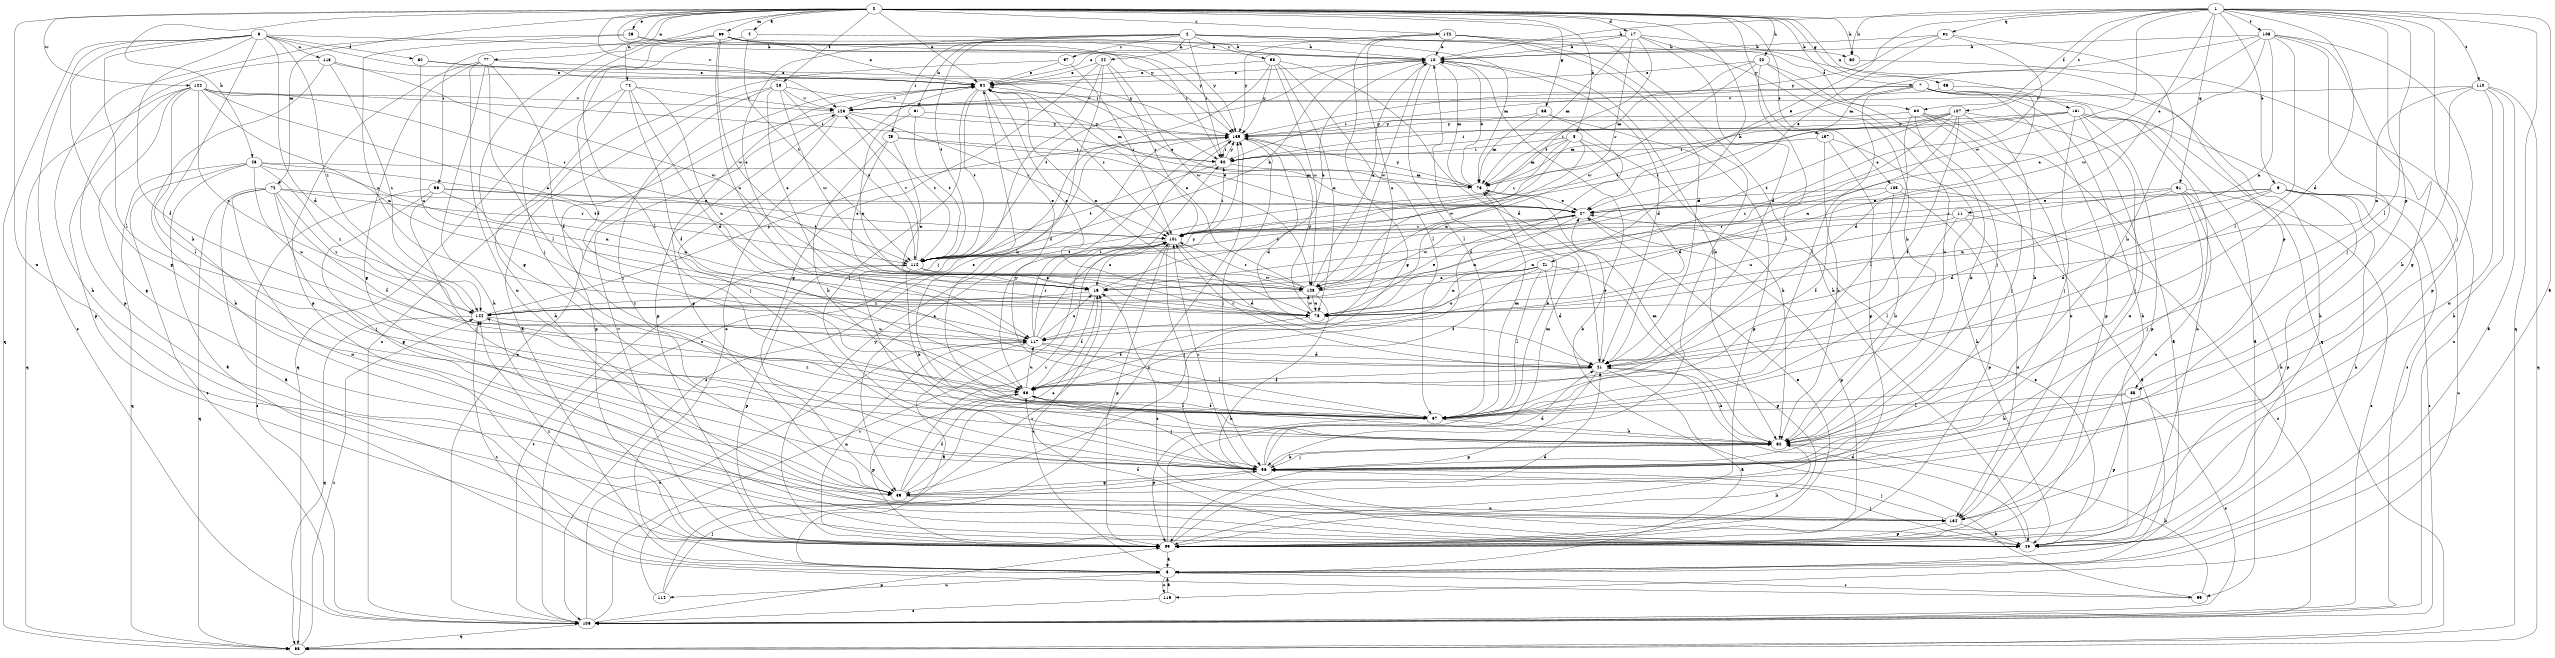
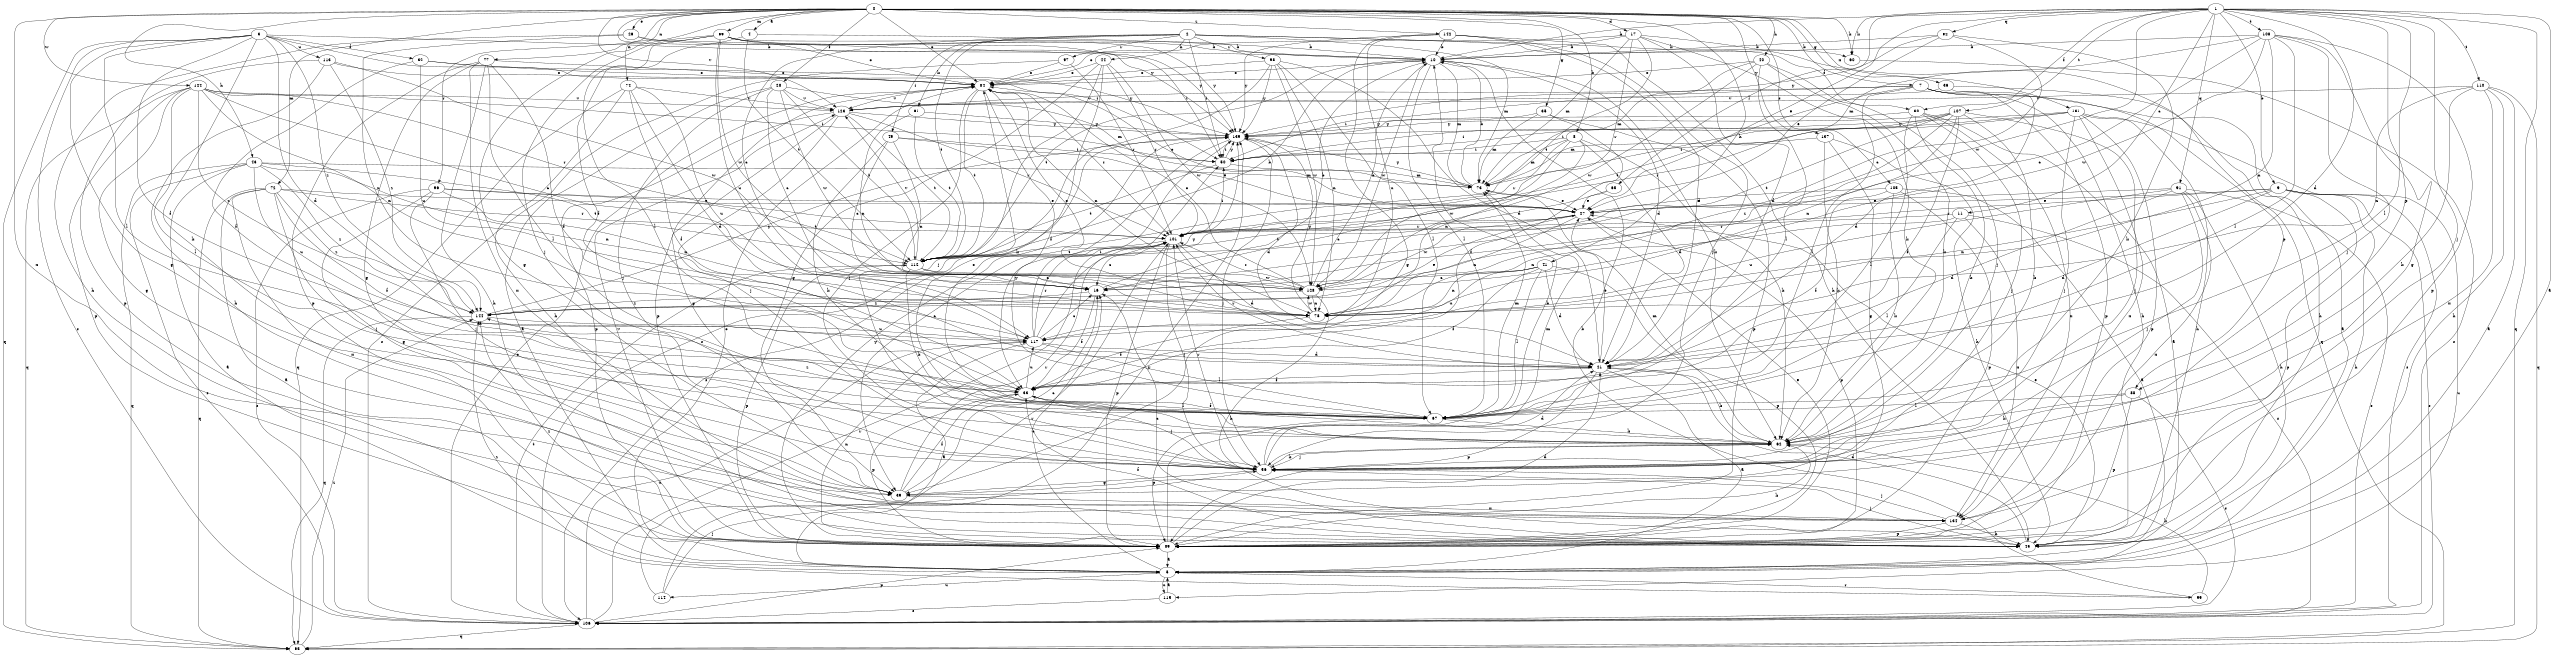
none -> (1614, 188)
(2246, 261) -> (2150, 549)
none -> (469, 335)
